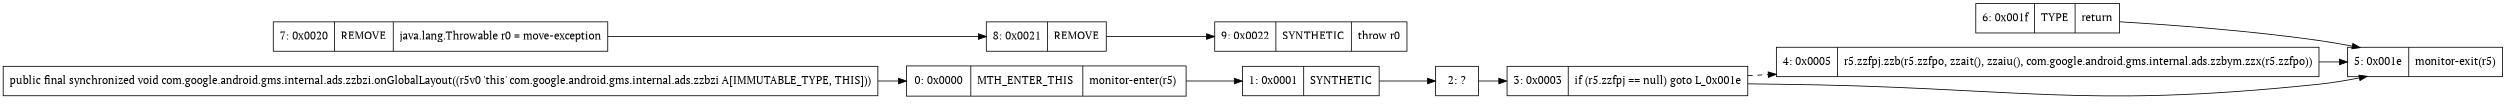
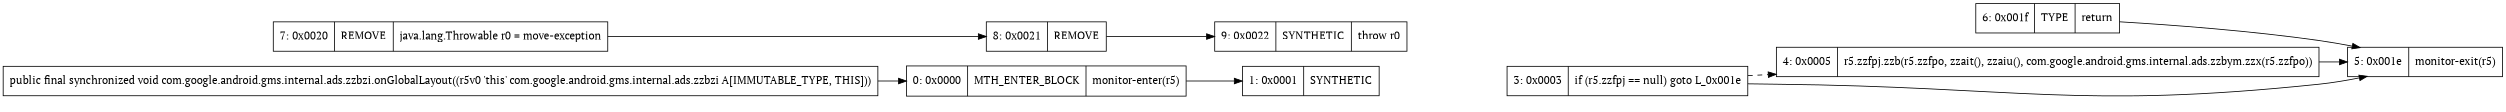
(1025, 81) -> (1027, 81)
(1457, 81) -> none
